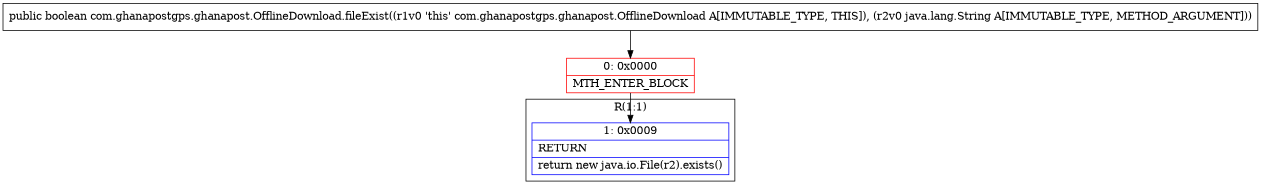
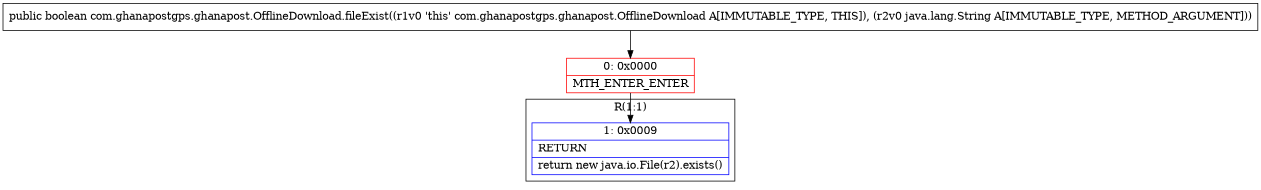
(630, 84) -> (630, 84)
